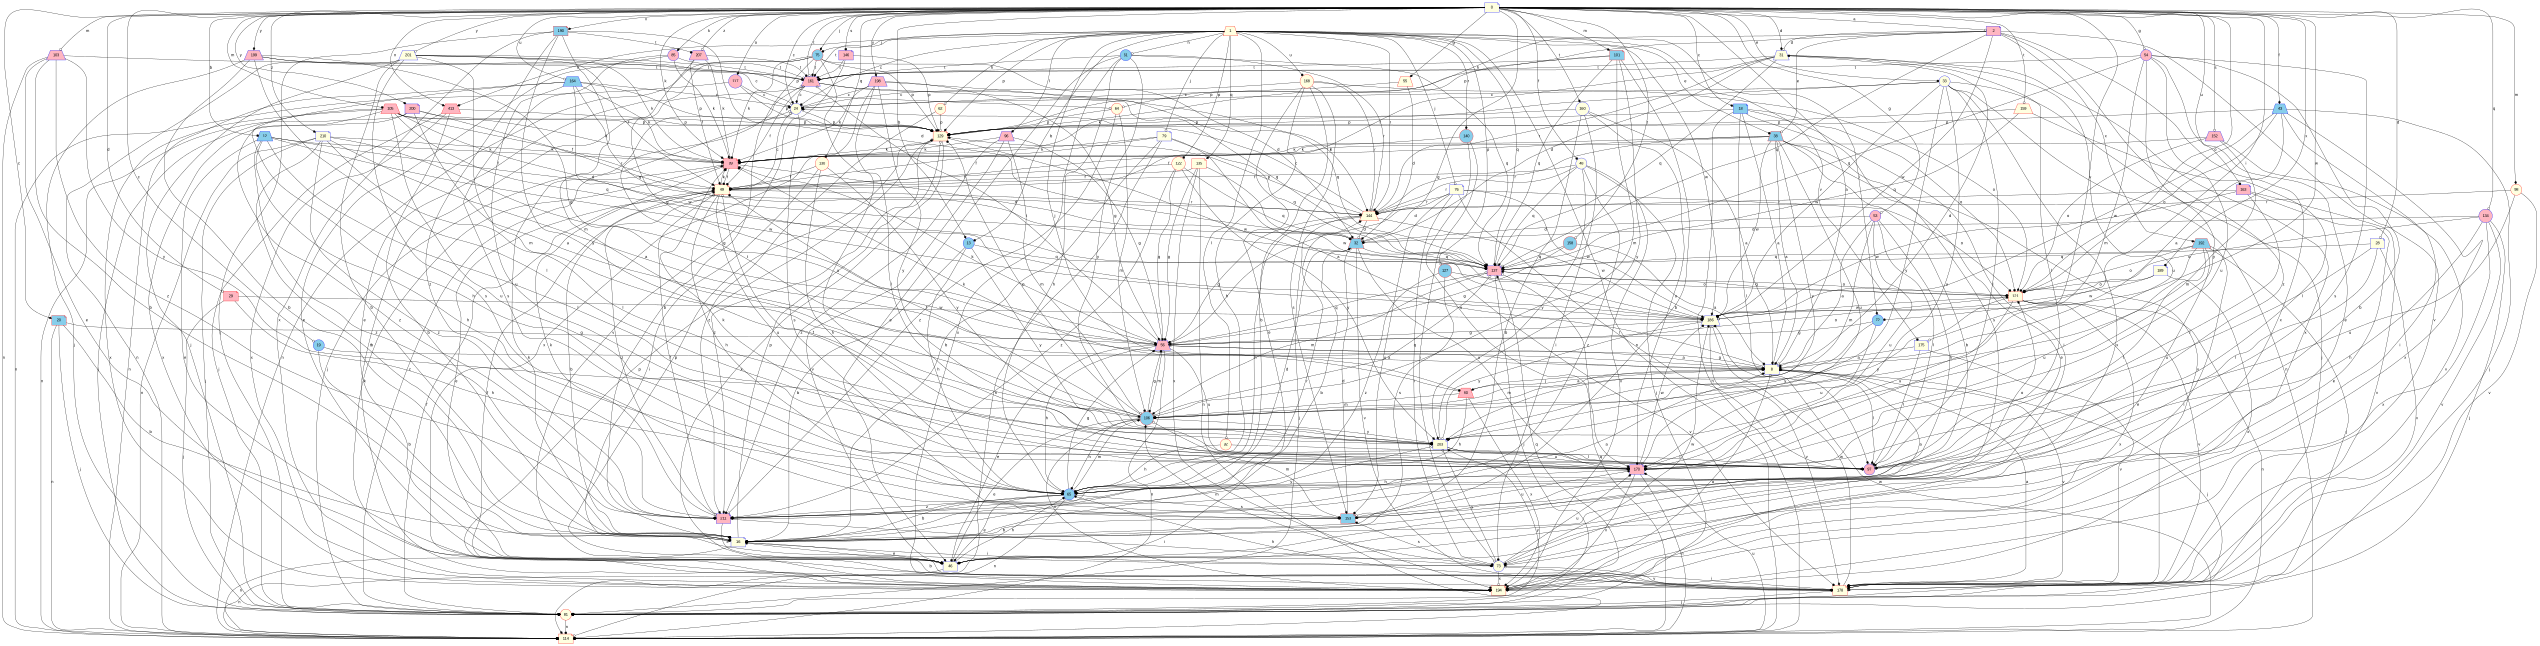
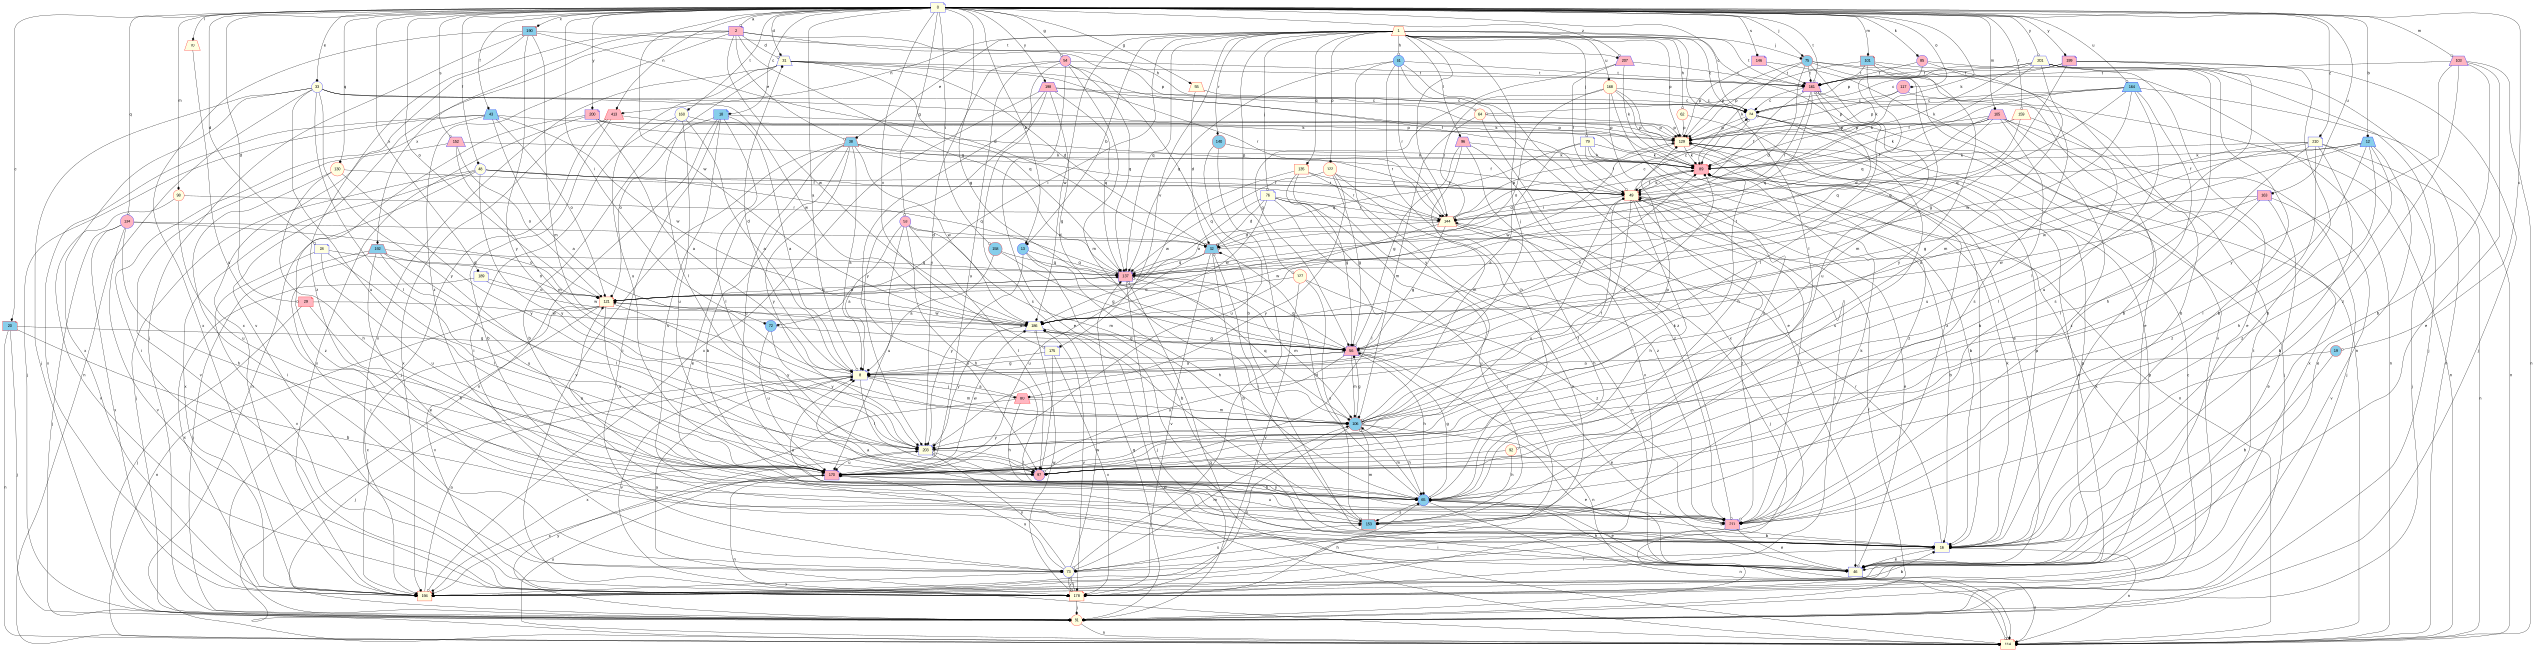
none -> (192, 46)
(254, 55) -> (2069, 61)
(390, 109) -> (1997, 114)
(1445, 271) -> (1300, 276)
(319, 345) -> (2336, 351)
(1343, 381) -> (1259, 387)
